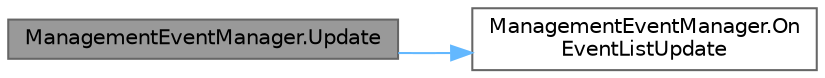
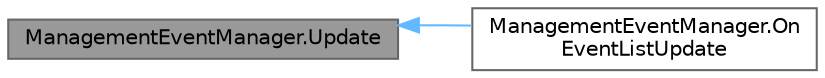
(424, 53) -> (445, 25)
